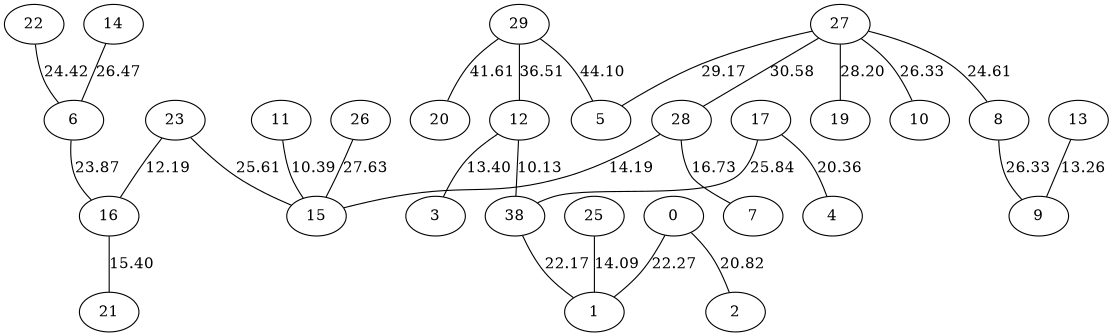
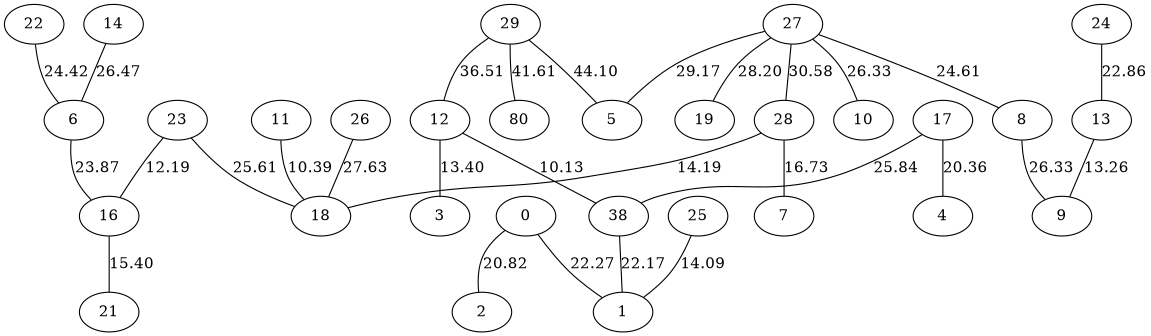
none -> (1102, 24)
(440, 120) -> (519, 120)
(316, 216) -> (321, 216)
